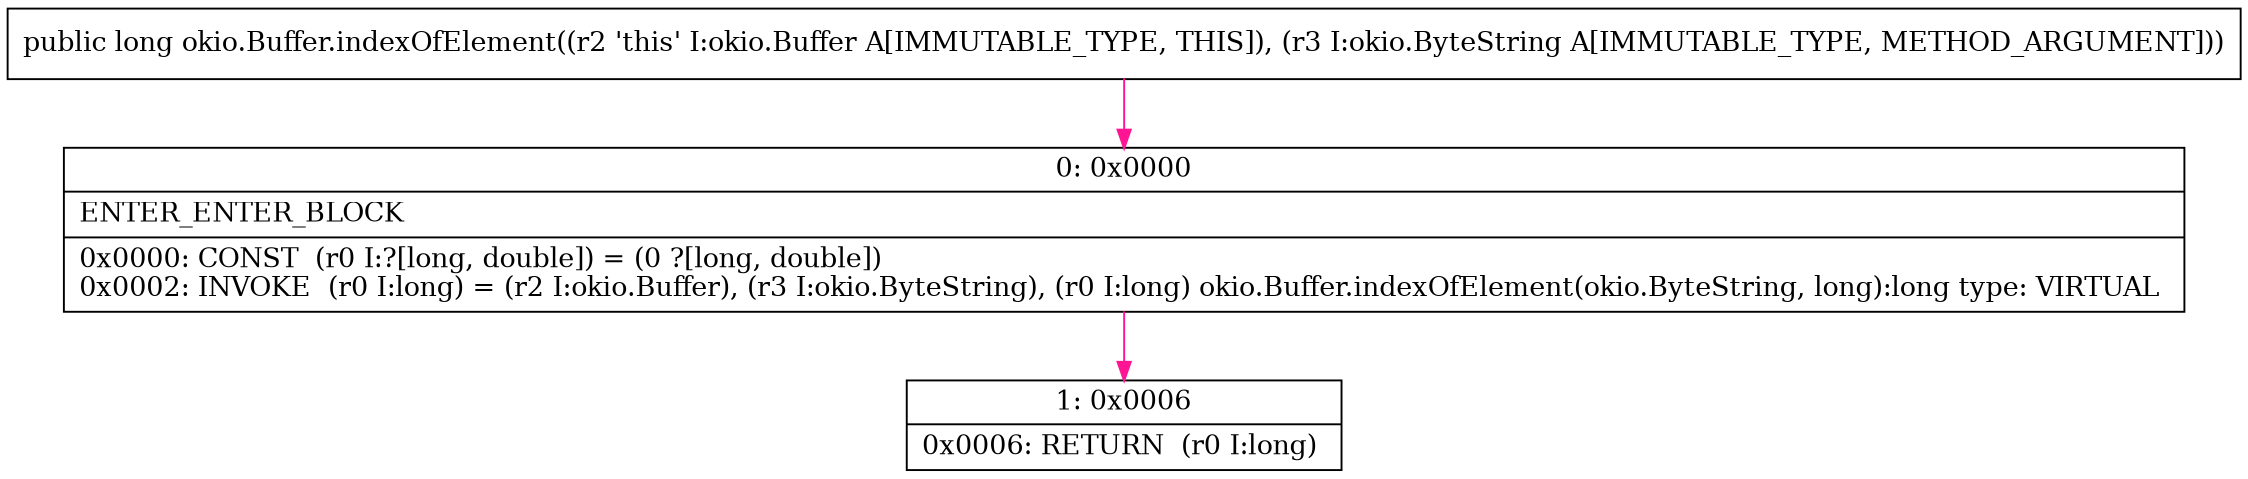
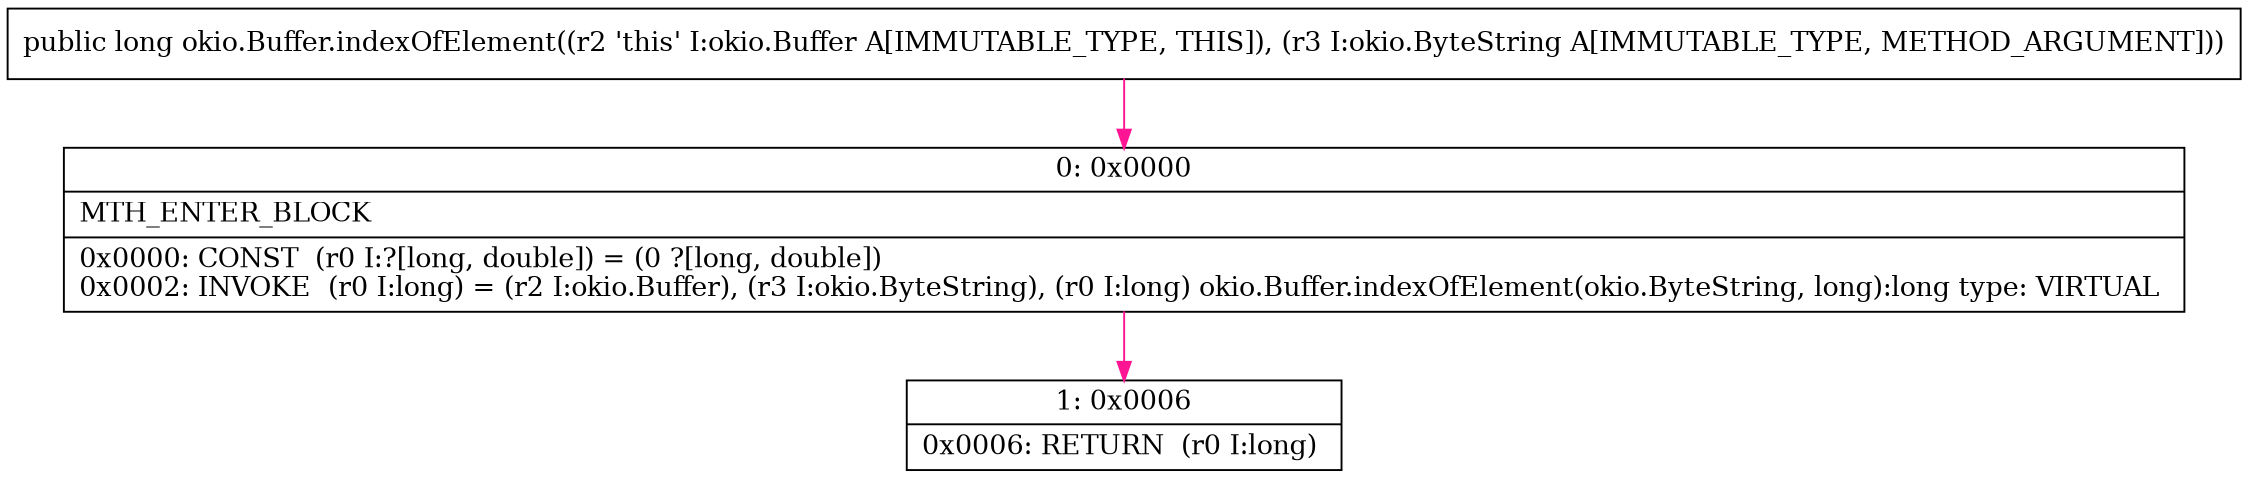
(242, 214) -> (226, 214)
